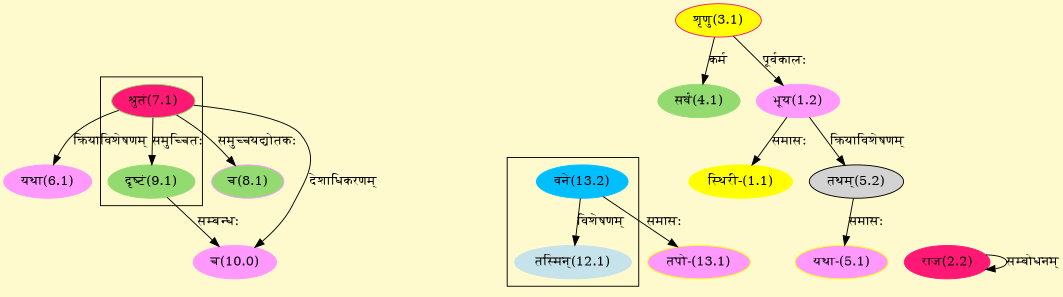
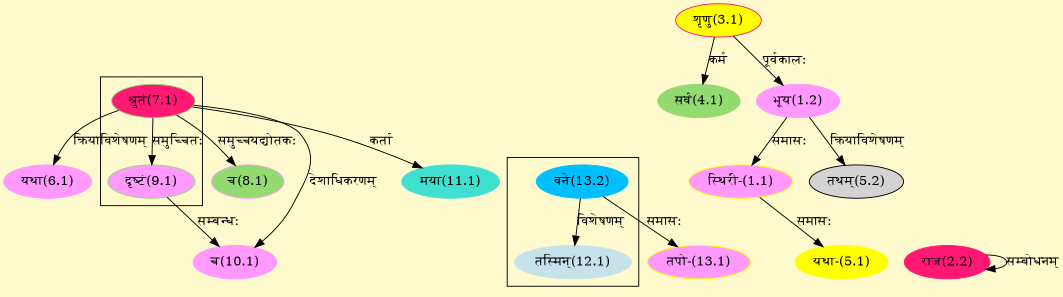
(151, 182) -> (151, 182)
none -> (451, 182)
(741, 182) -> (741, 182)
(850, 217) -> (788, 219)
(235, 262) -> (235, 262)
(842, 262) -> (842, 262)
